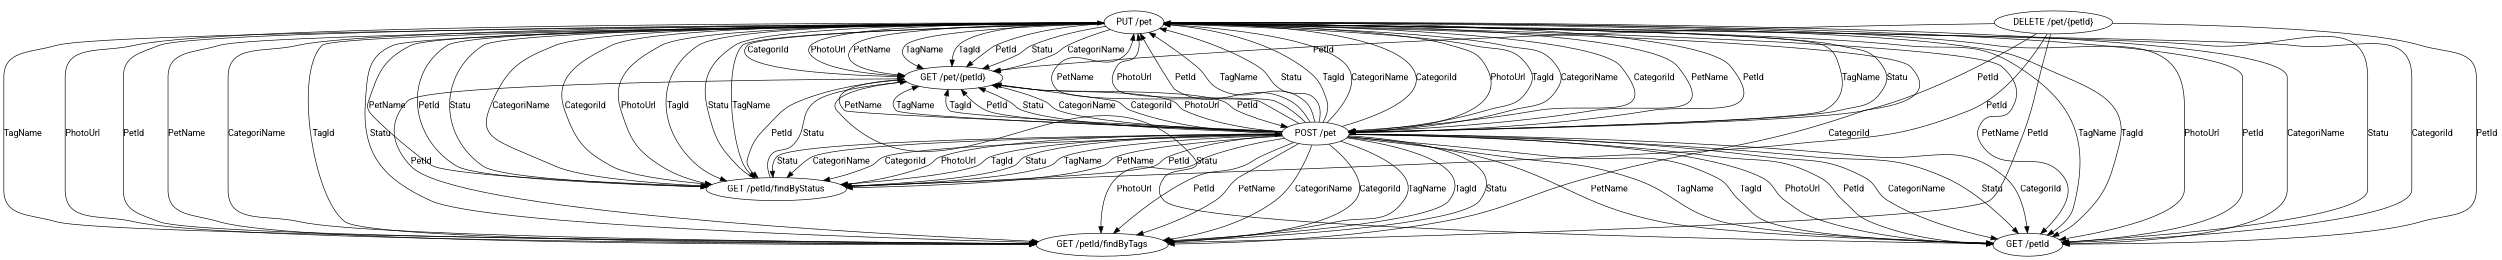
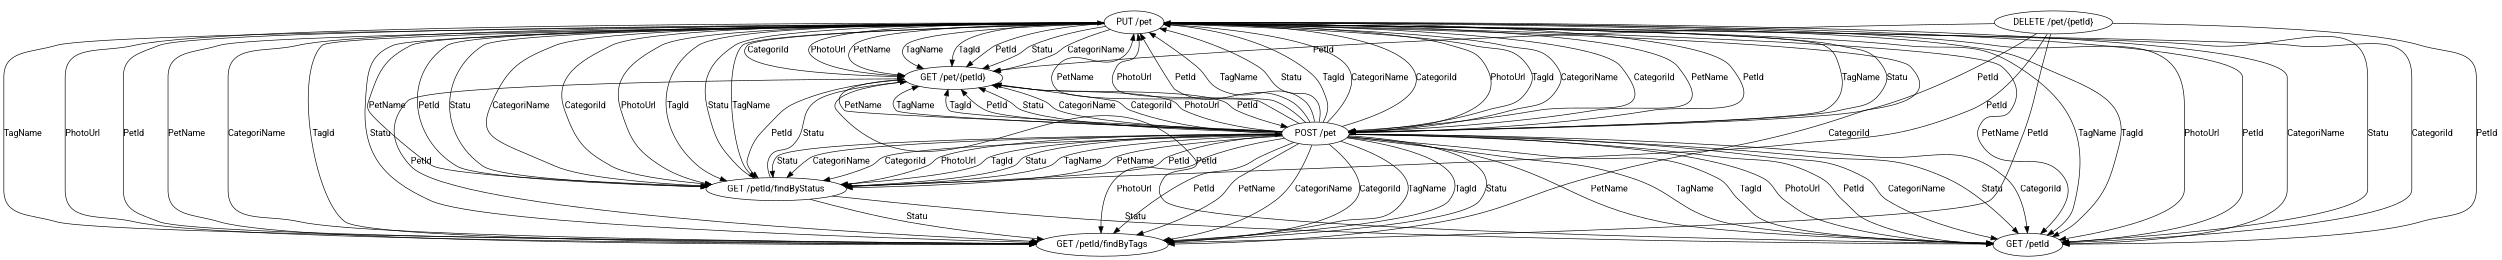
(1207, 161) -> (1207, 161)
none -> (923, 224)
none -> (1524, 238)
